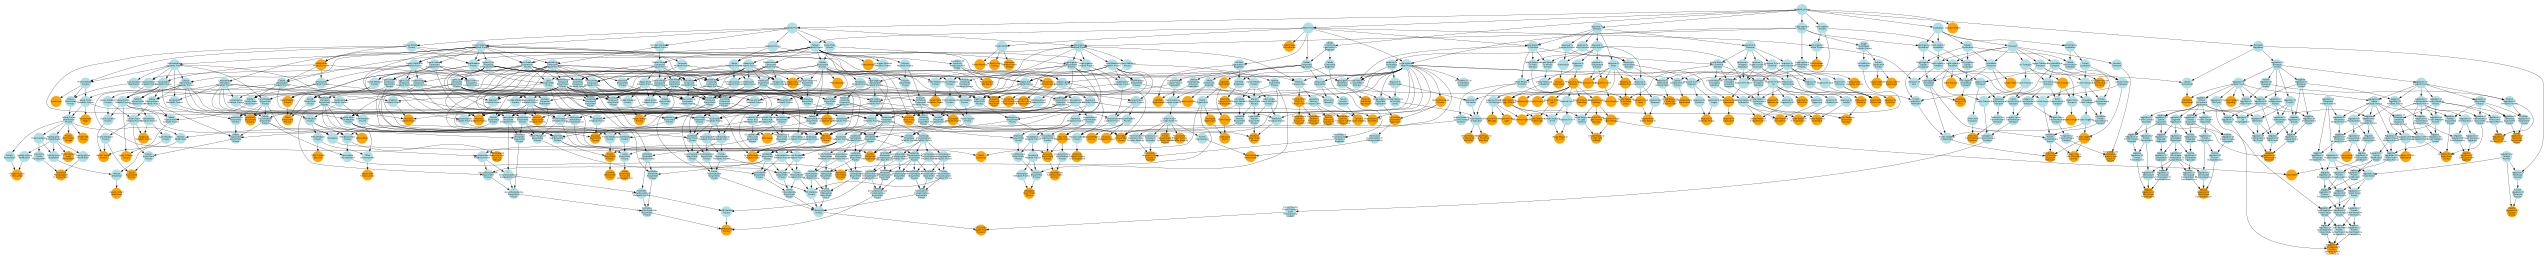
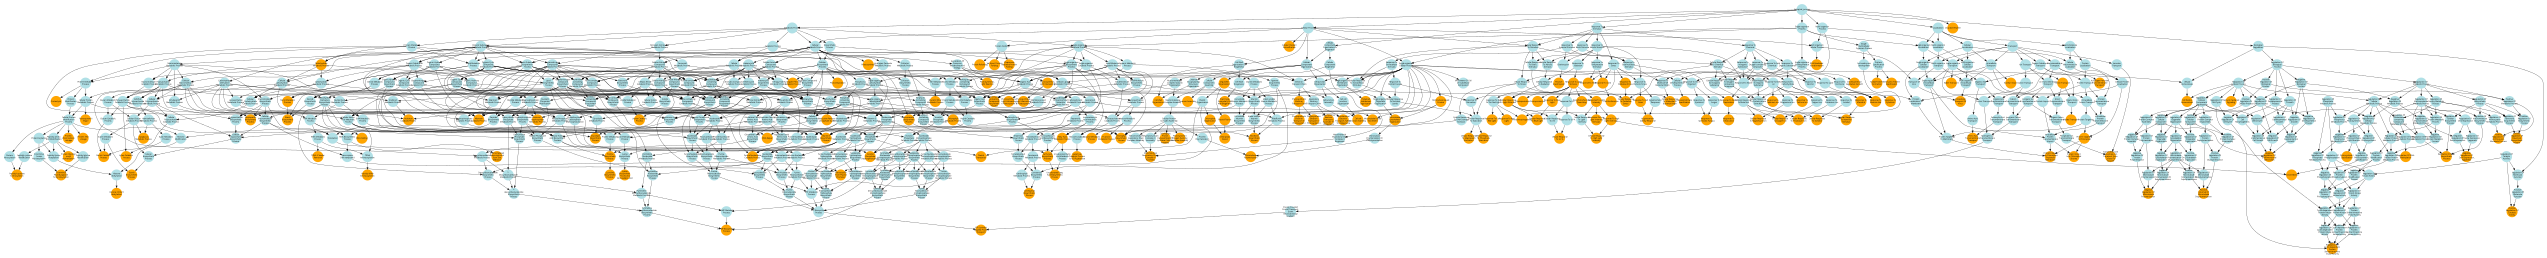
(134, 83) -> none
(2204, 193) -> (2204, 193)
